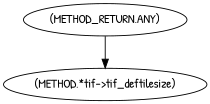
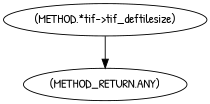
(105, 48) -> (105, 48)
